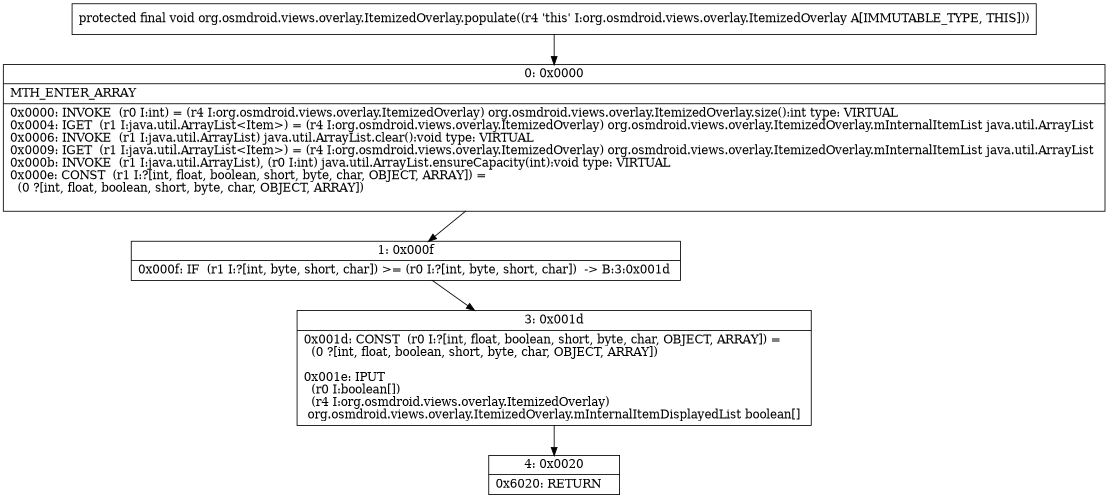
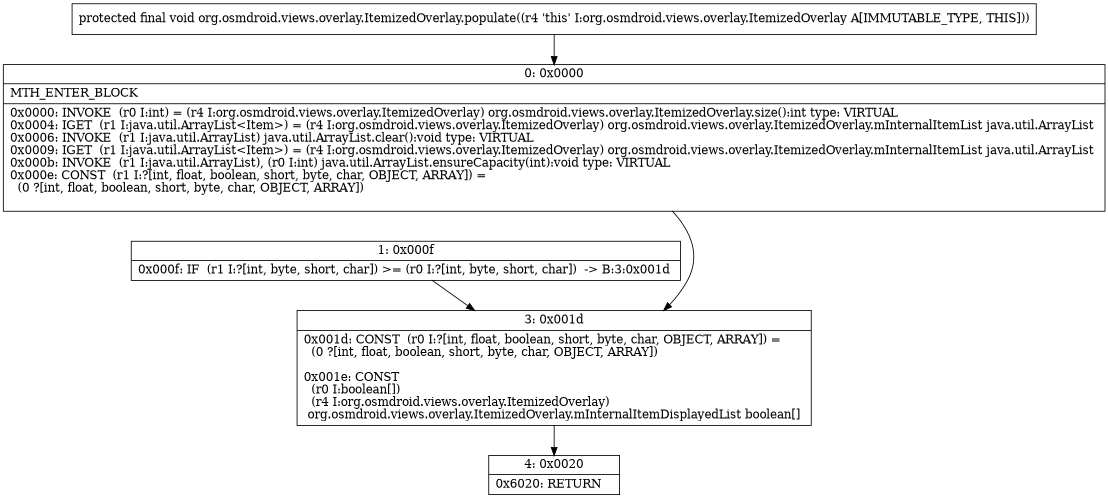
(73, 93) -> (74, 93)
(450, 224) -> (694, 258)
(348, 378) -> (355, 378)
